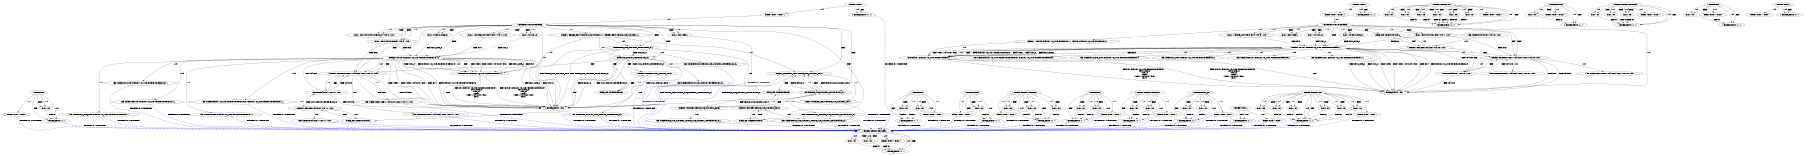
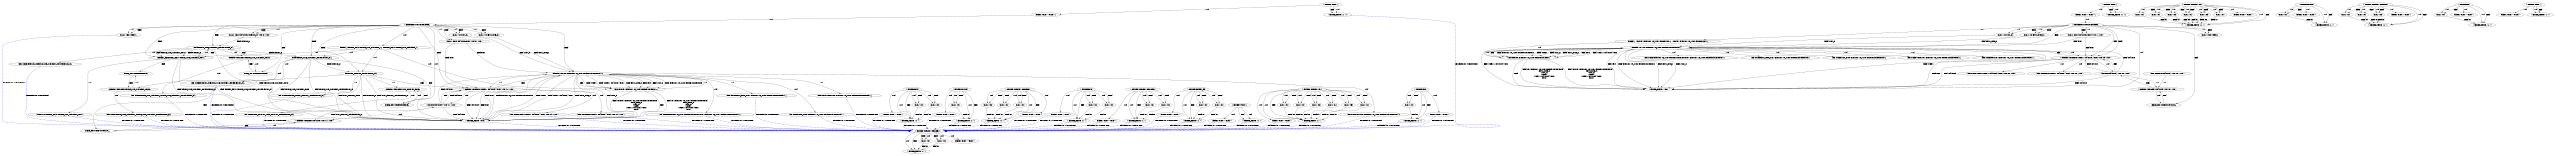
(488, 35) -> none
(1247, 35) -> none
none -> (232, 41)
none -> (238, 52)
none -> (262, 53)
(649, 64) -> (393, 83)
(632, 69) -> none
none -> (2142, 79)
(315, 121) -> none
